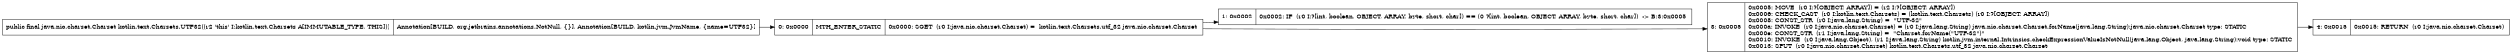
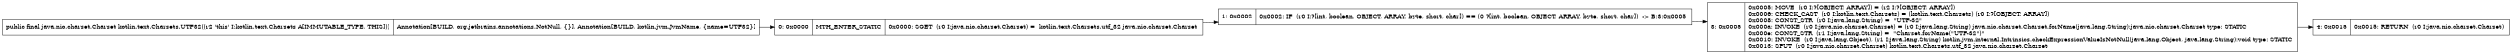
(1453, 29) -> (1697, 21)
